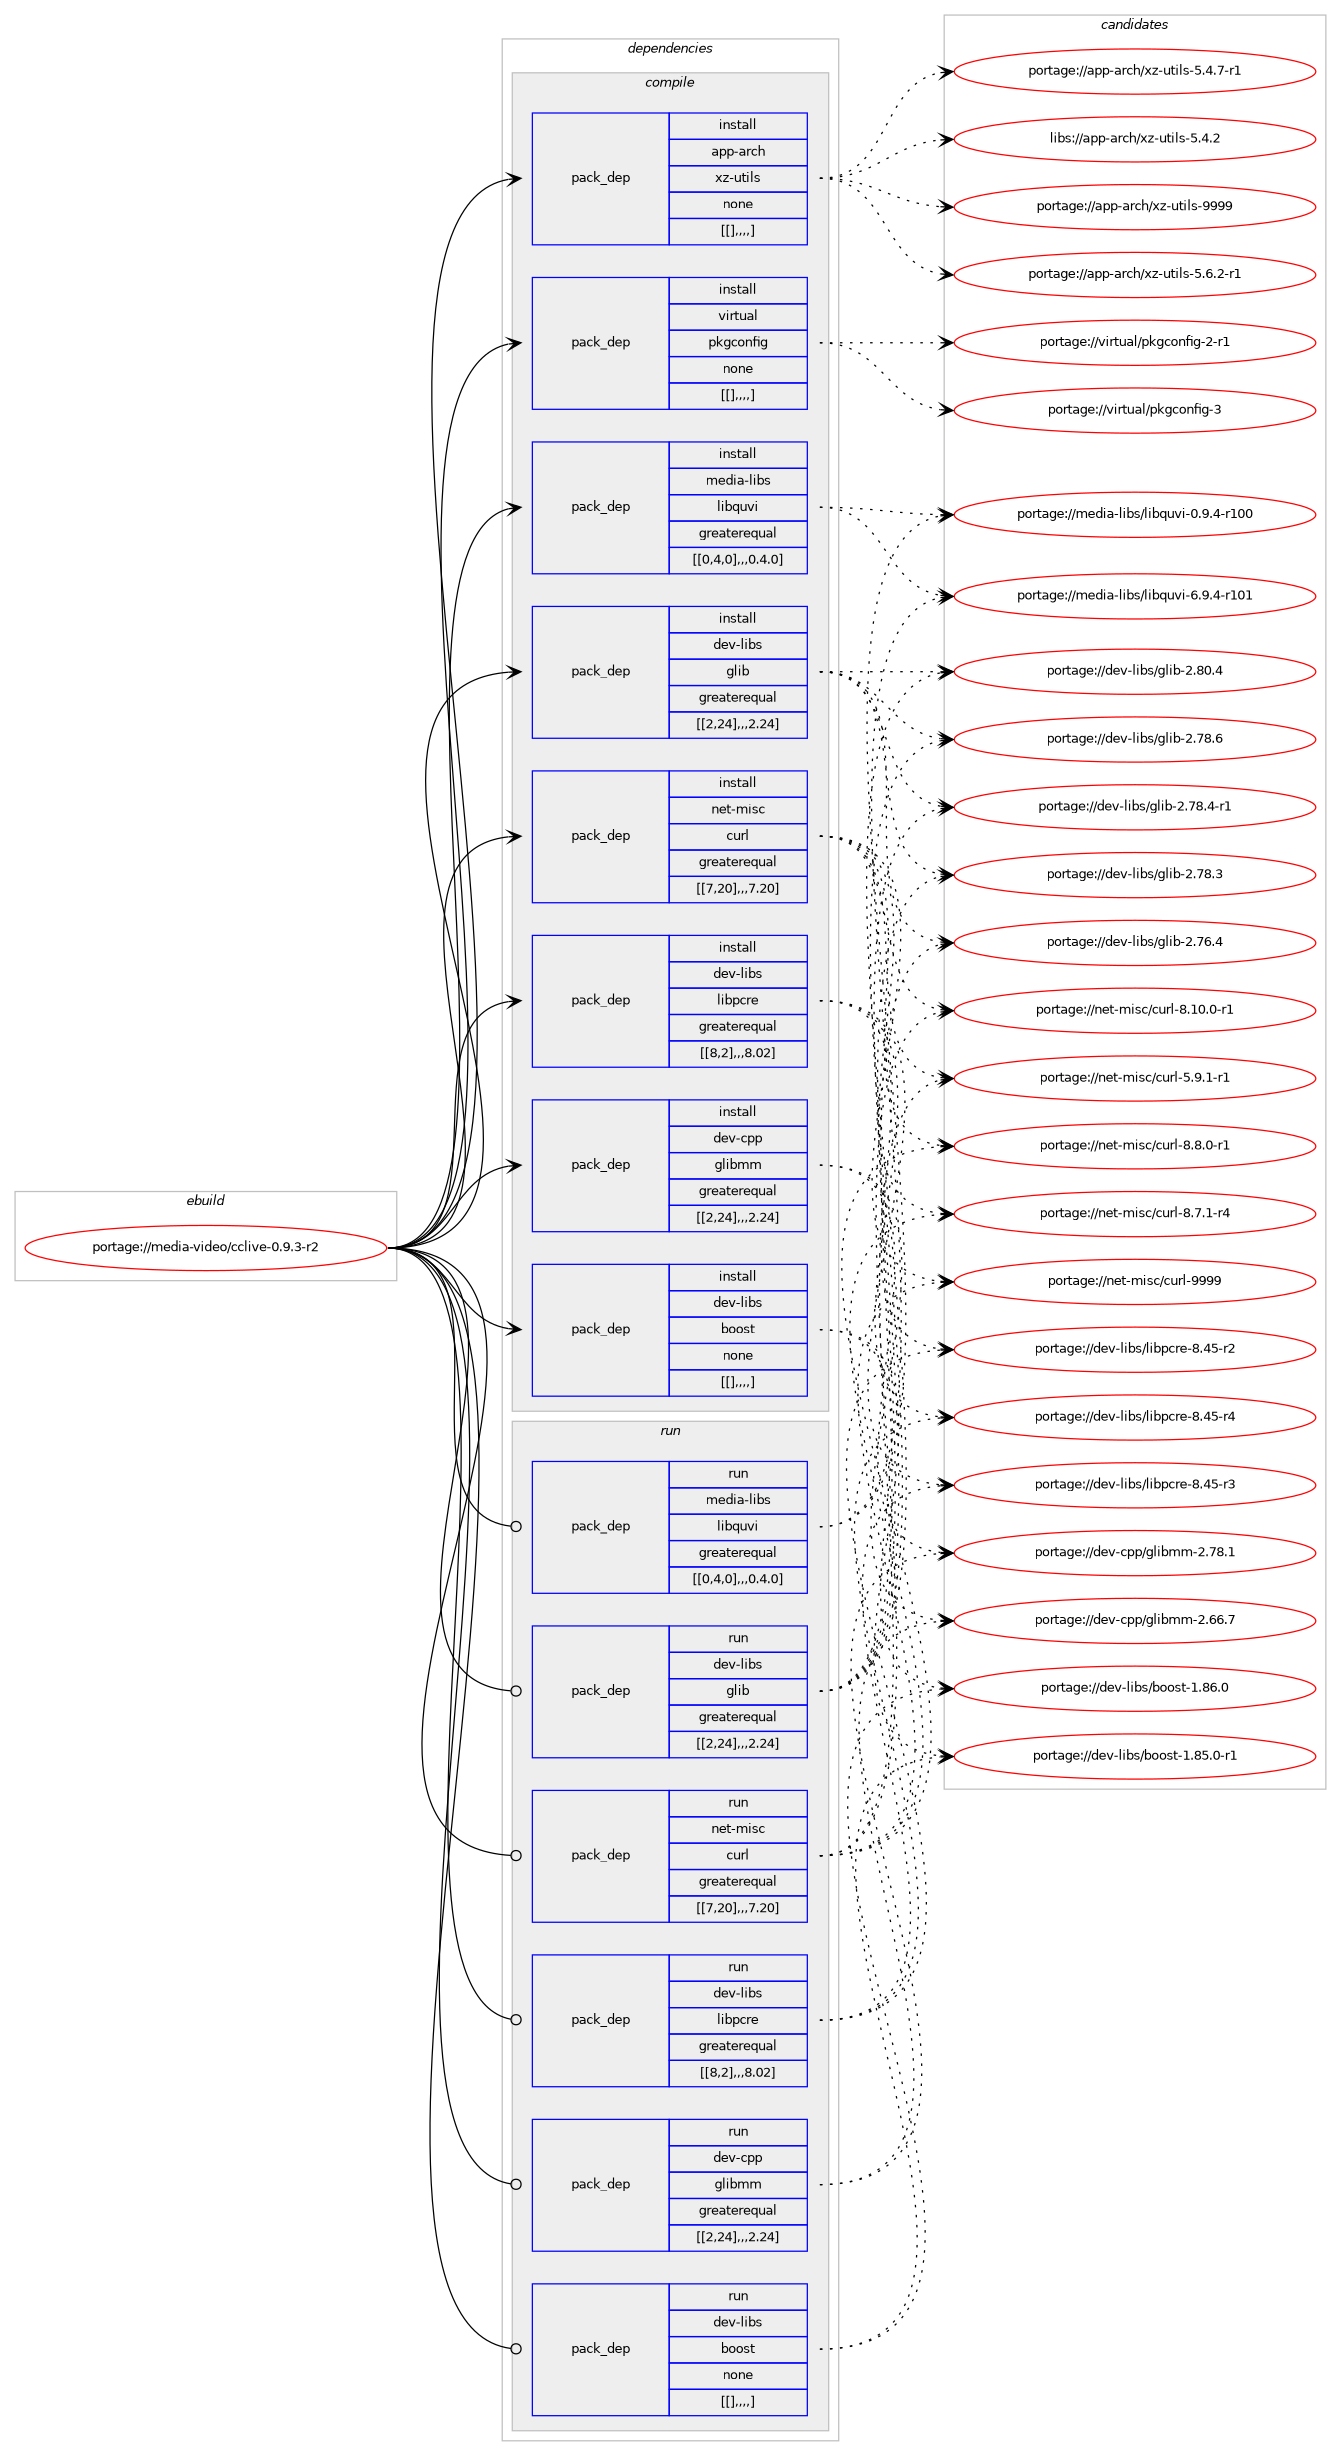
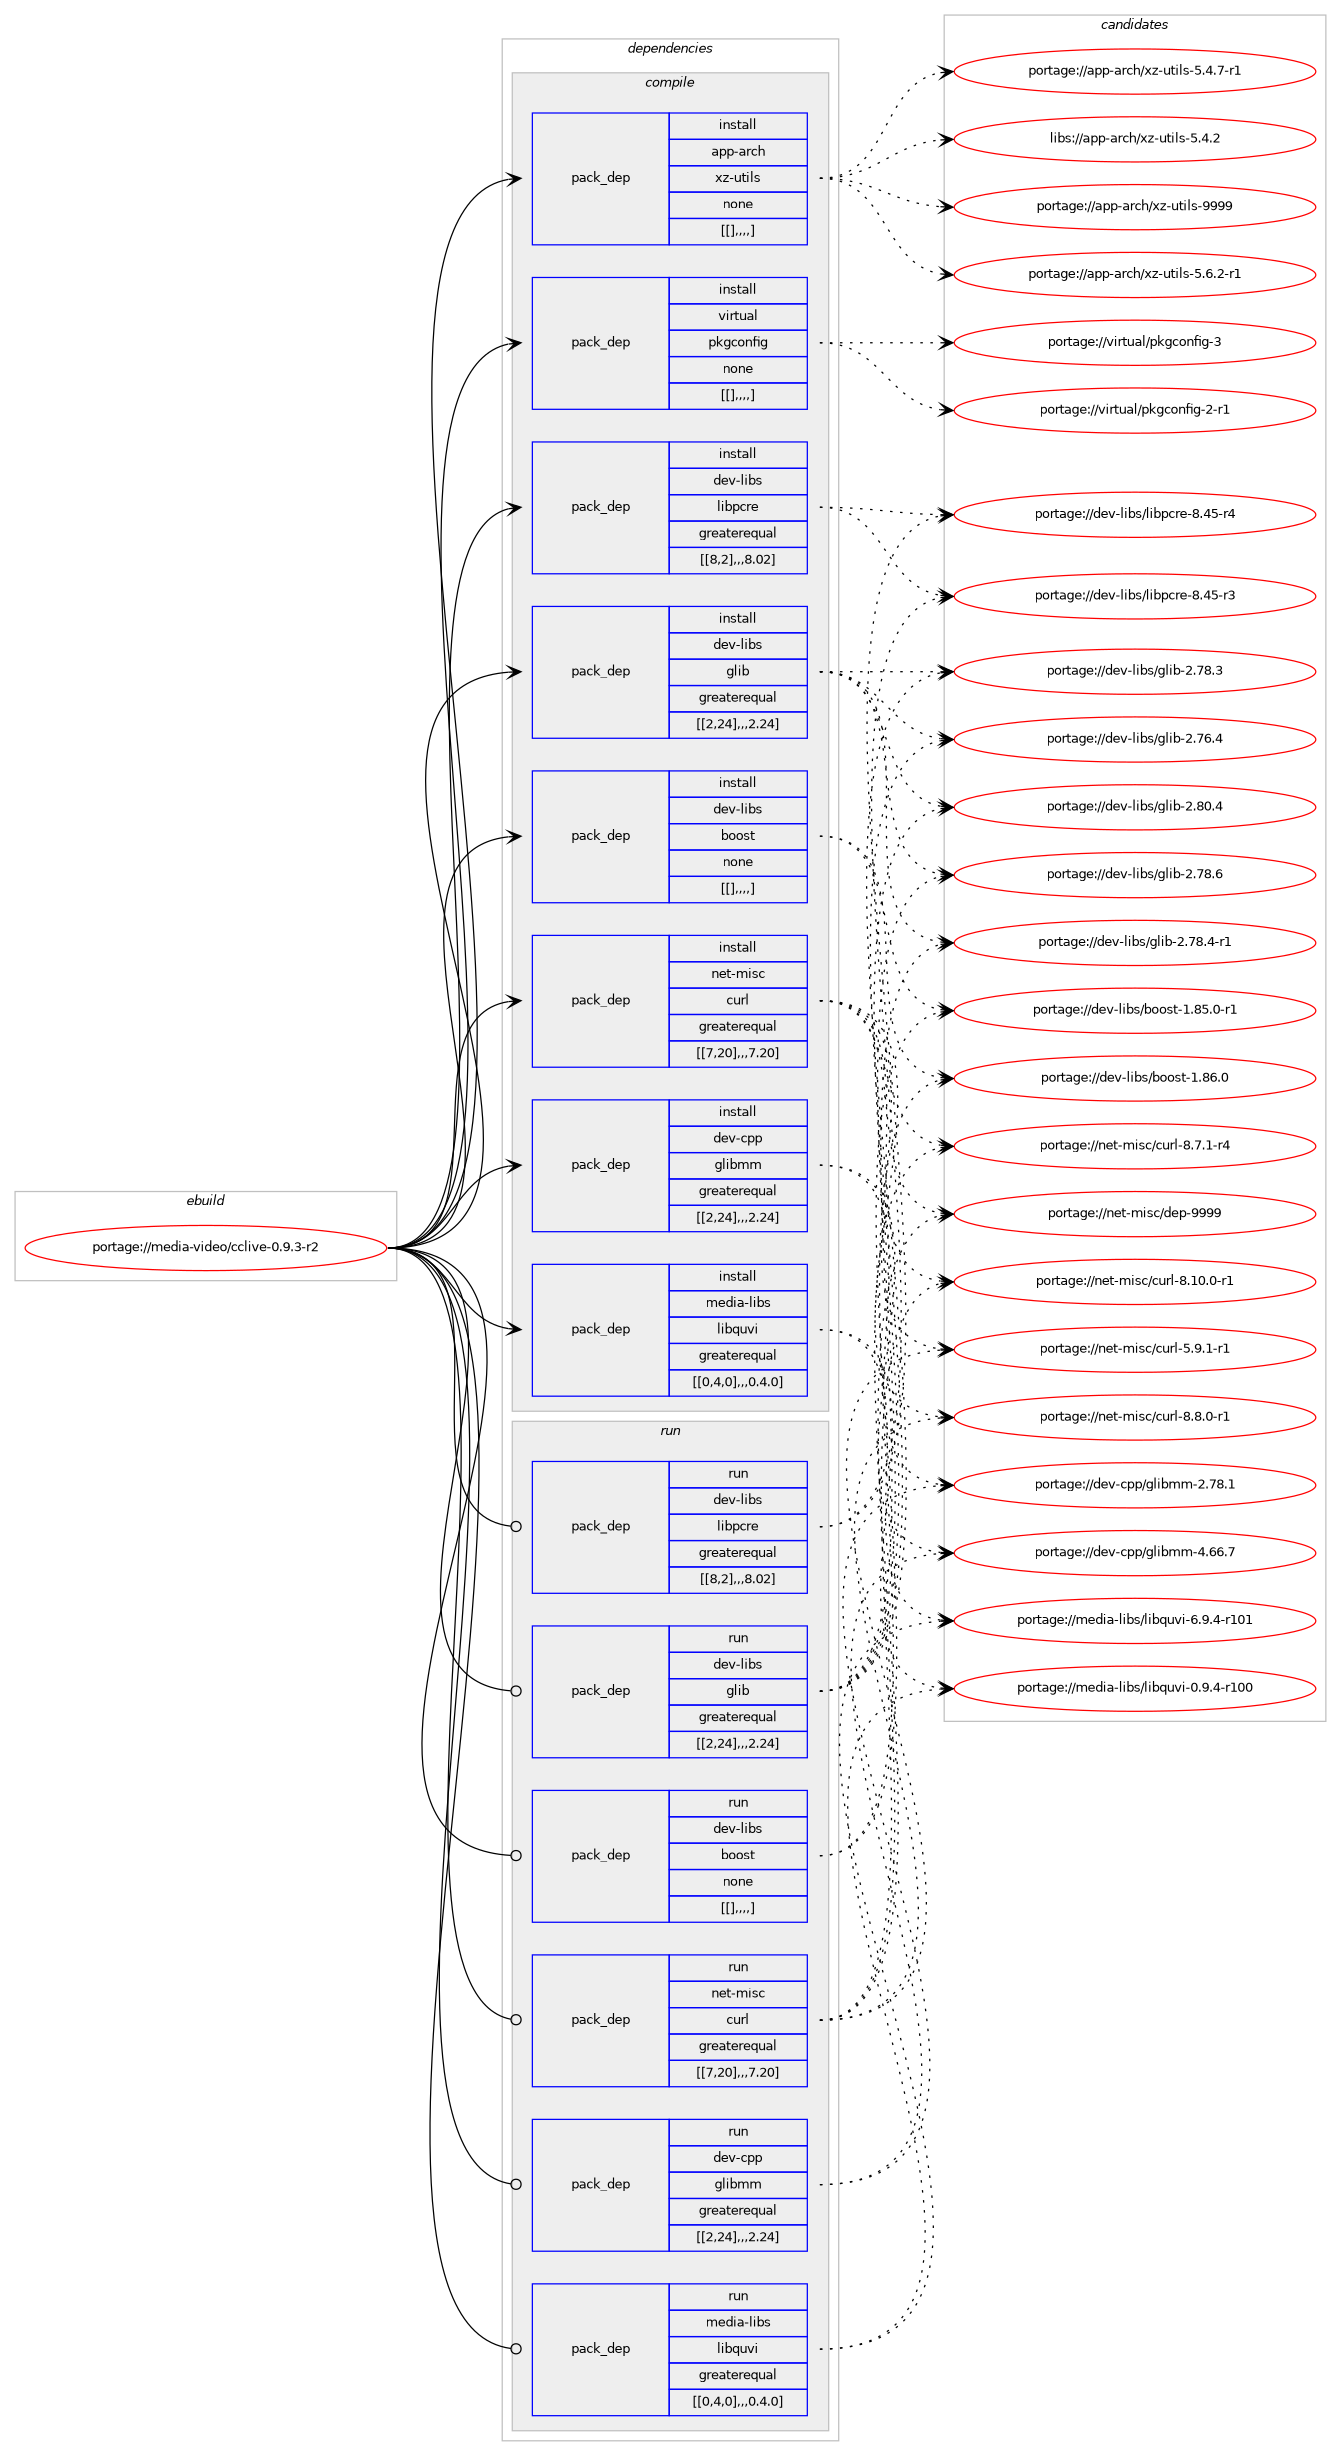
(1135, 1282) -> (1135, 1214)
(1135, 1350) -> none
(1135, 1621) -> (1135, 1553)
